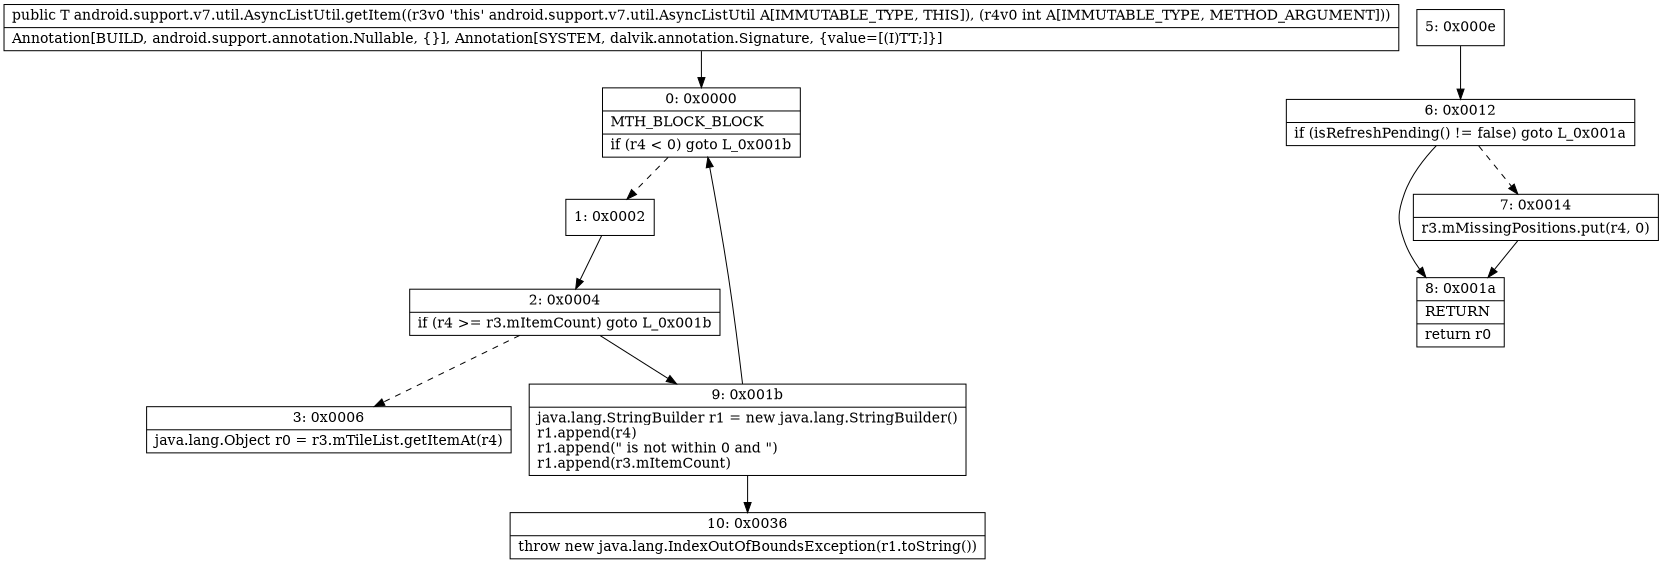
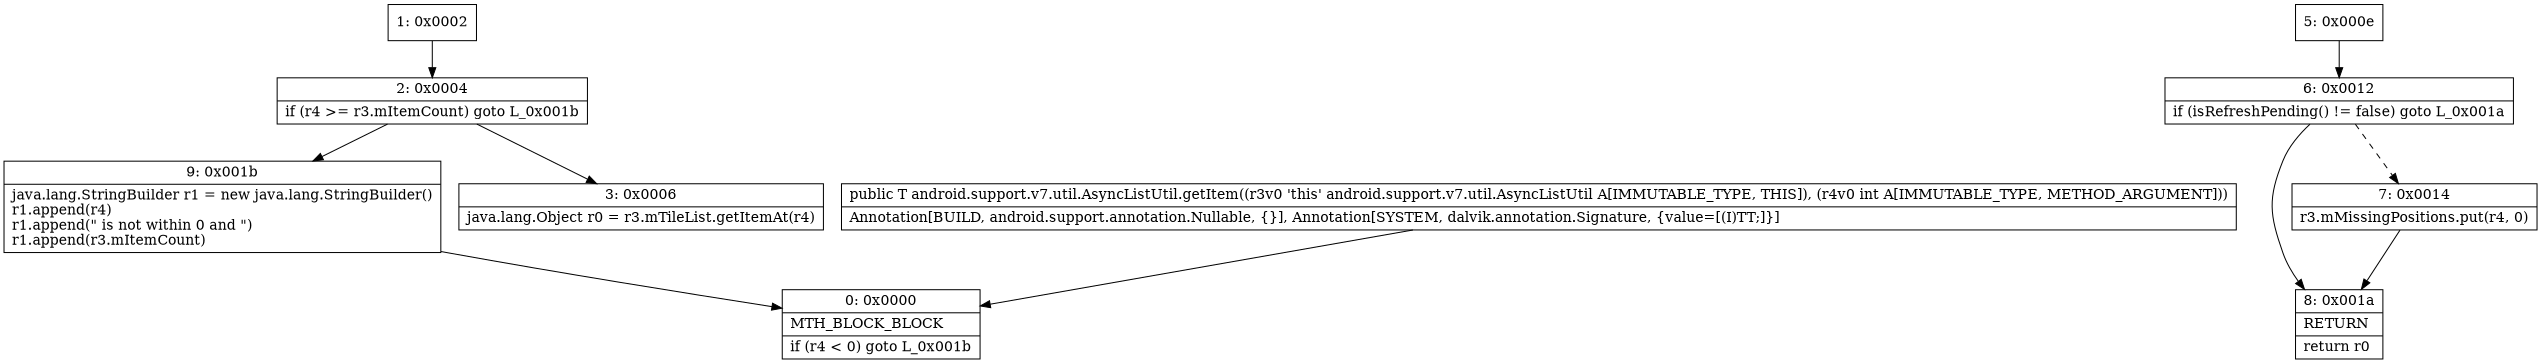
(651, 175) -> none
(452, 369) -> (532, 152)
(748, 536) -> none
